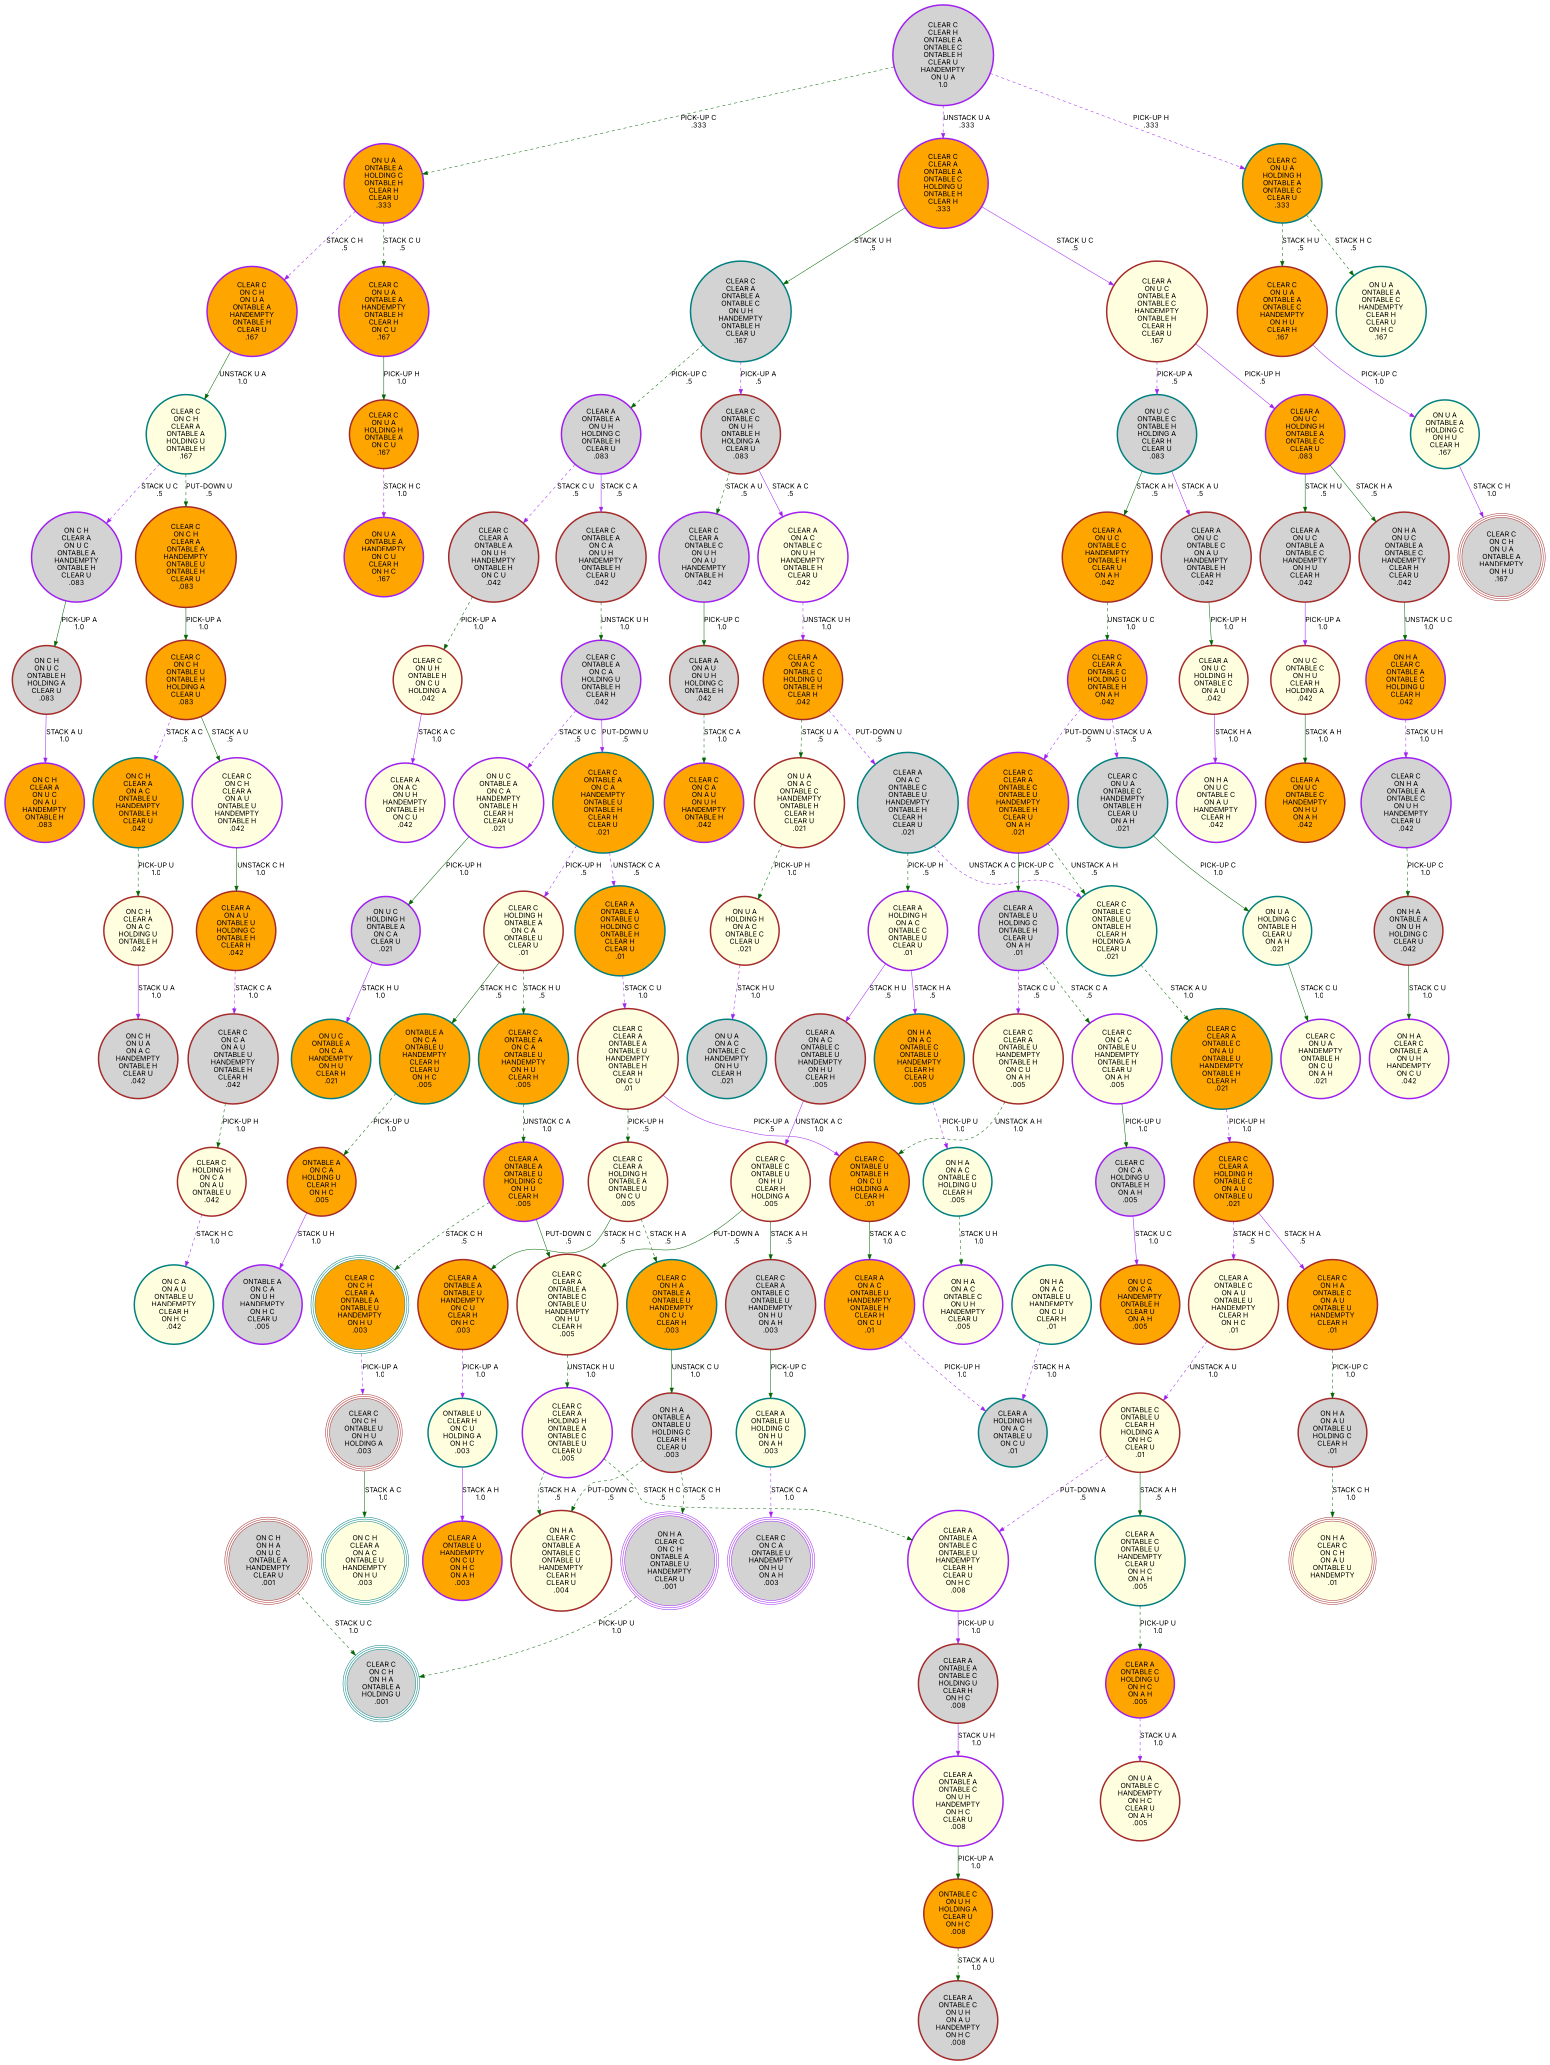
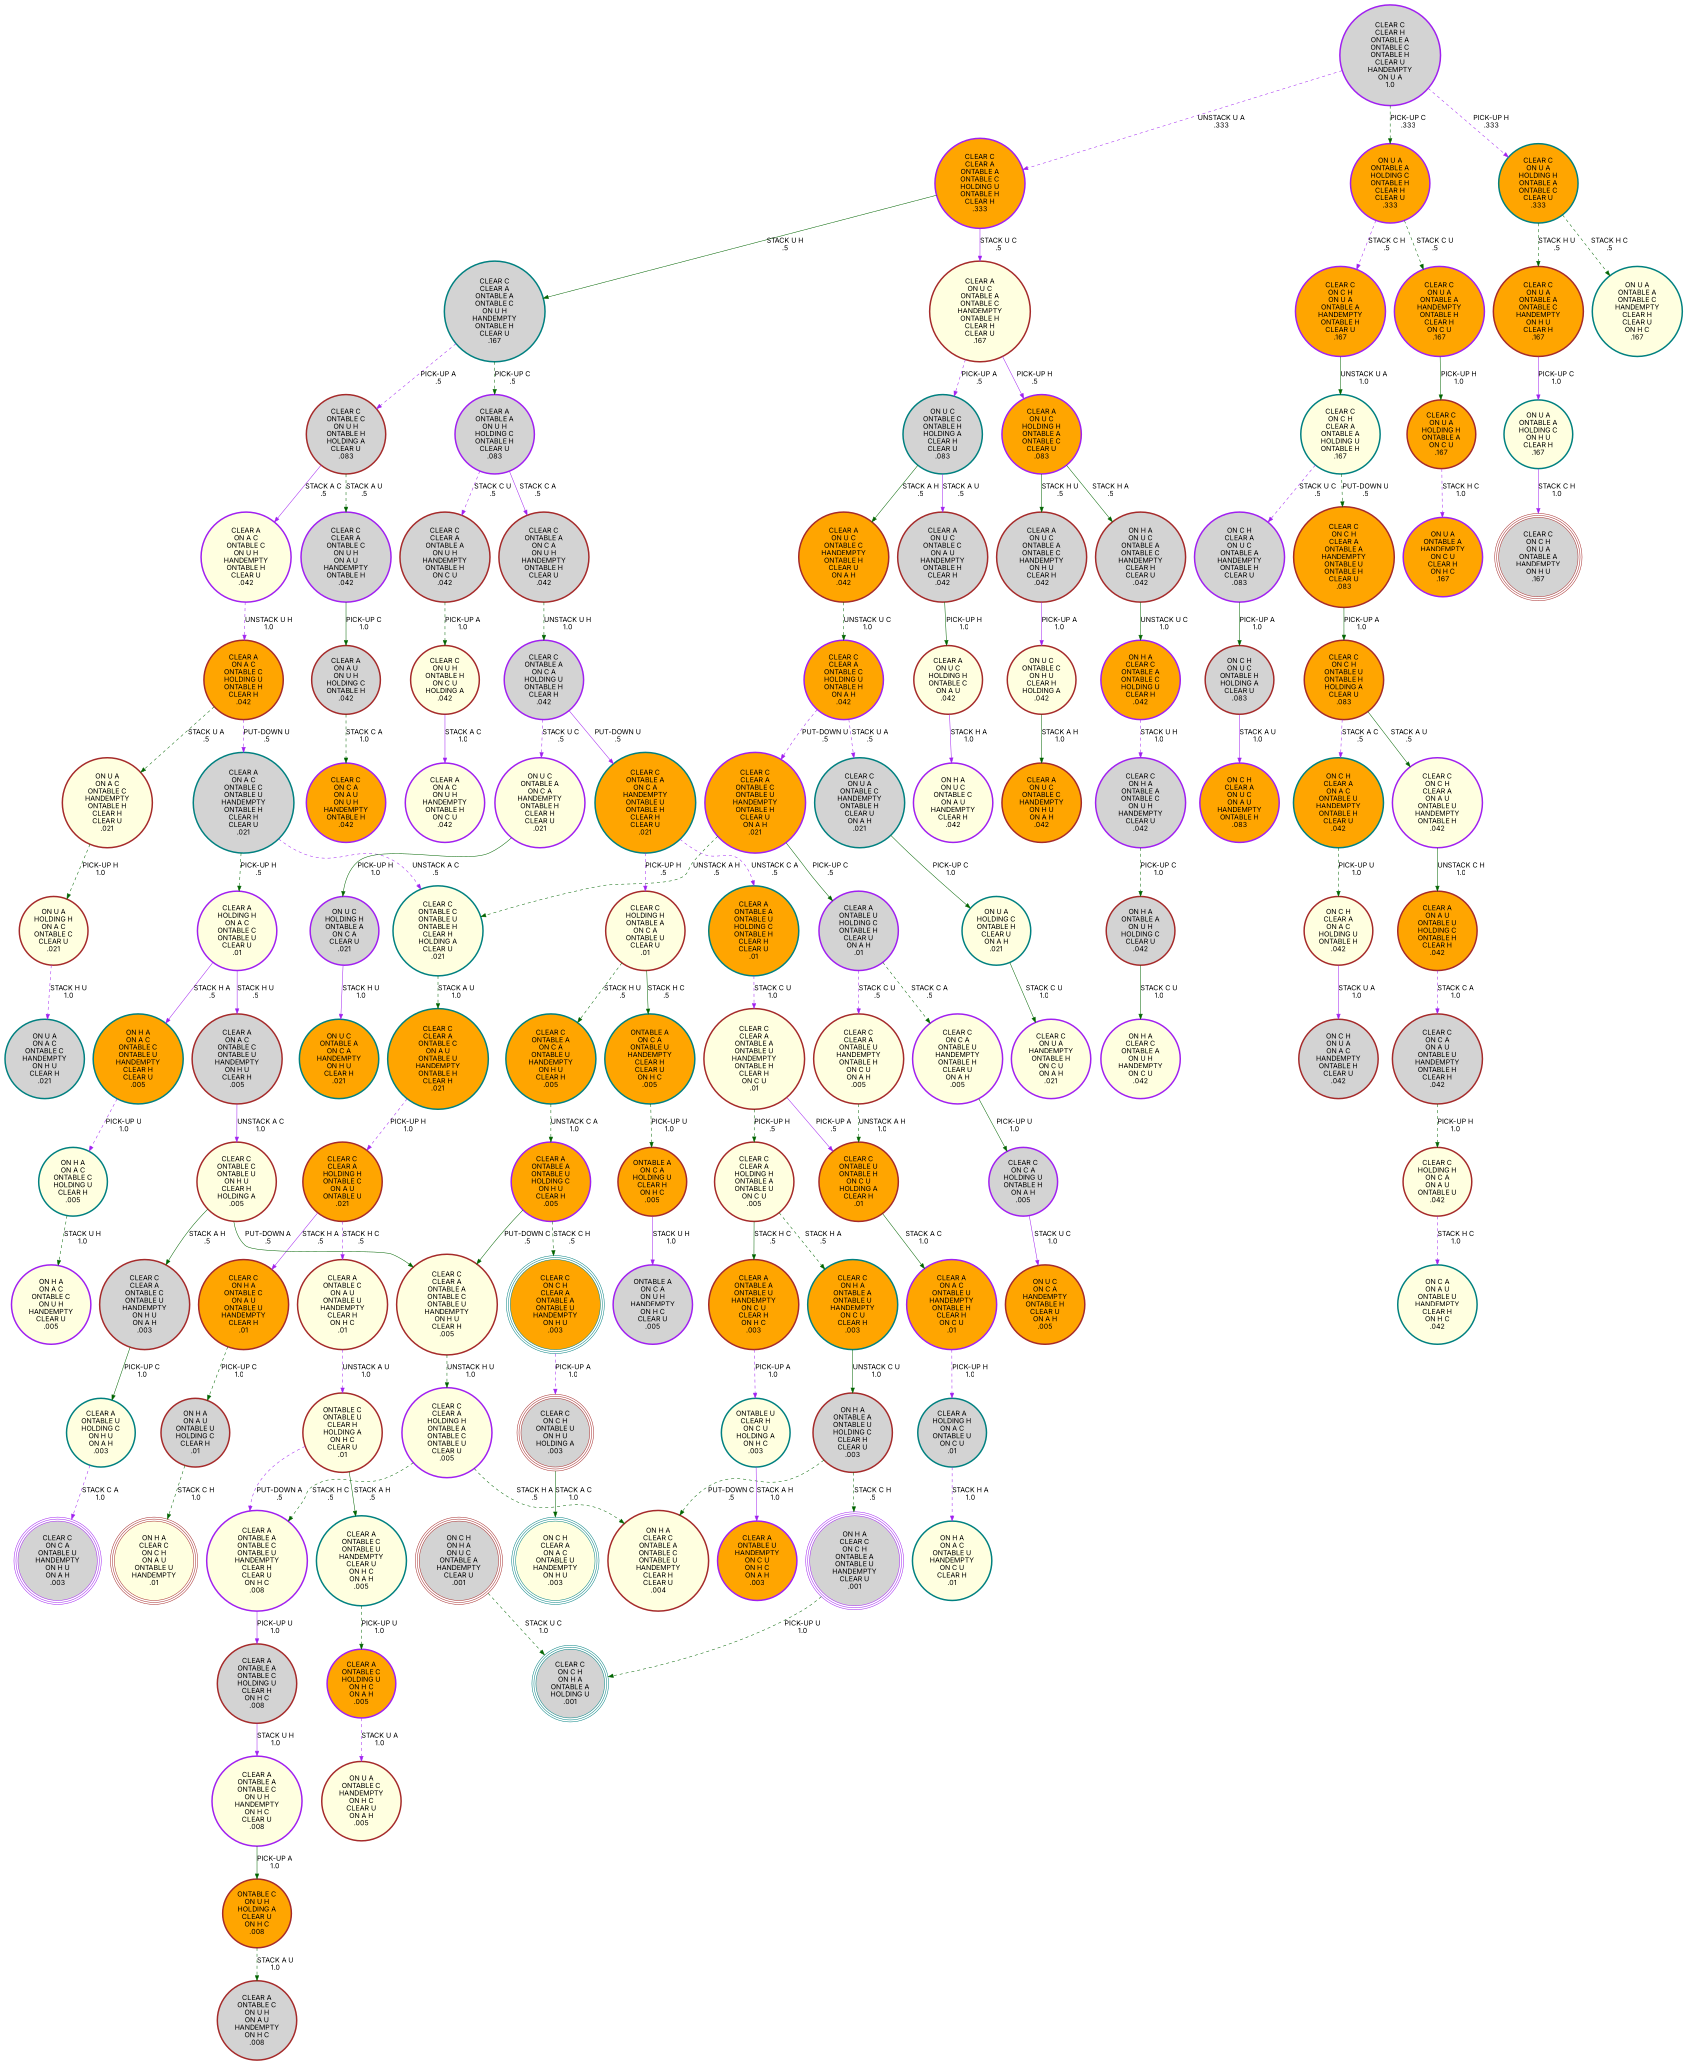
(1032, 1369) -> (952, 1492)
